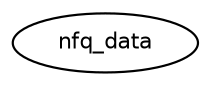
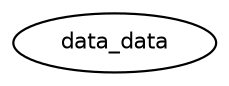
(105, 43) -> (115, 43)
